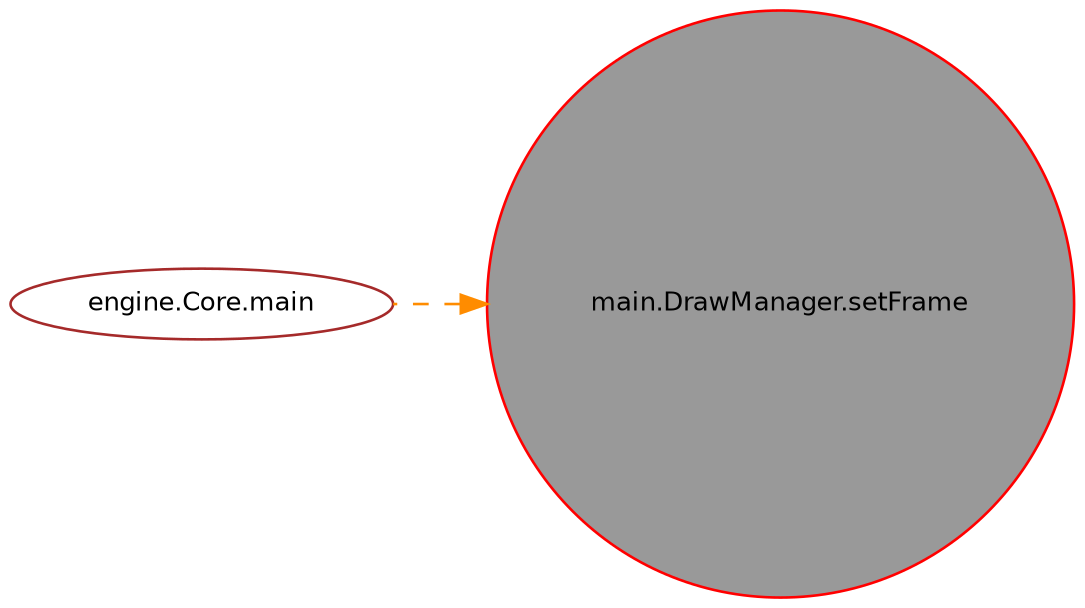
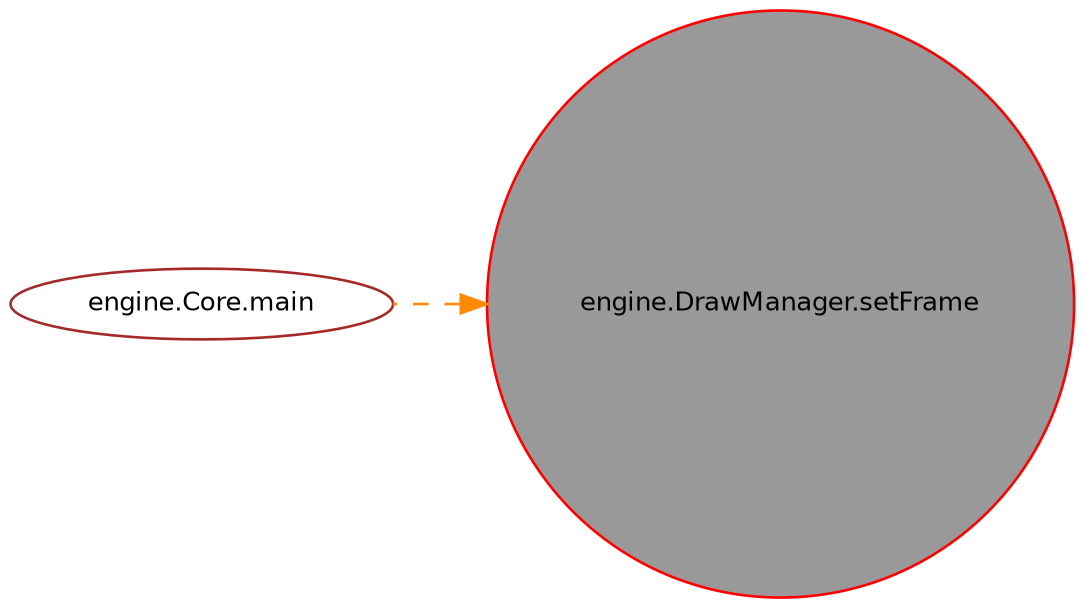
(781, 304) -> (781, 304)
